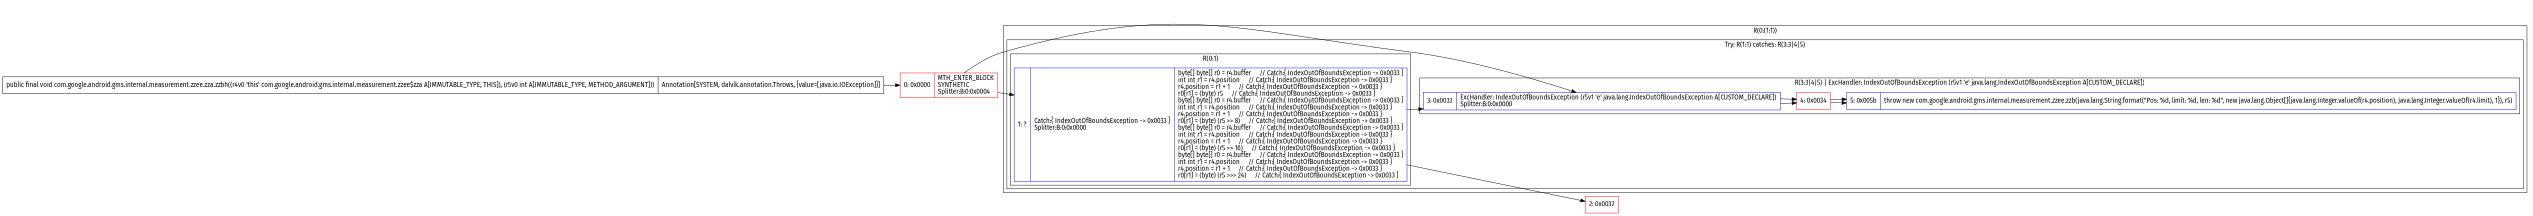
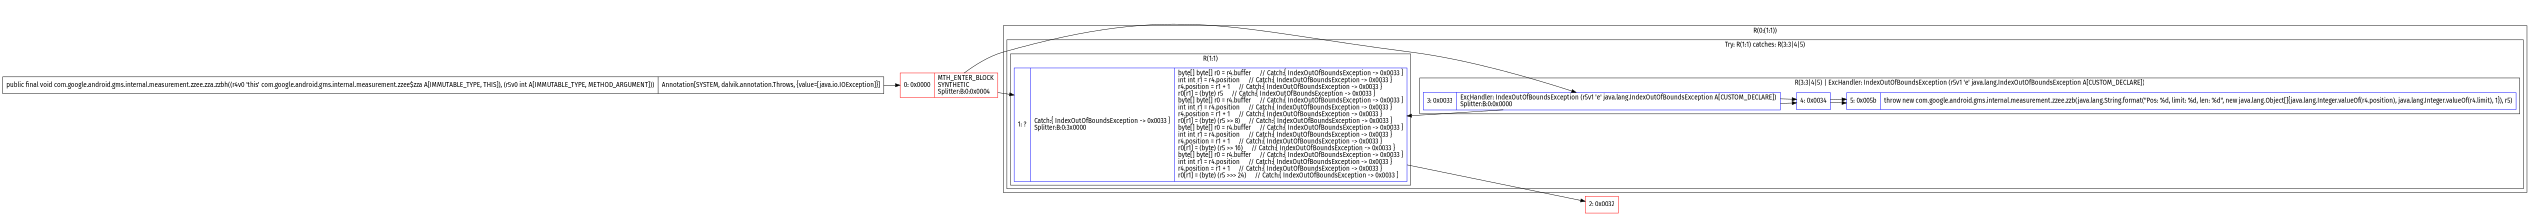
(1211, 59) -> (1211, 59)
(1813, 101) -> (1813, 101)
(1413, 109) -> (1458, 113)
(1060, 128) -> (1060, 128)
